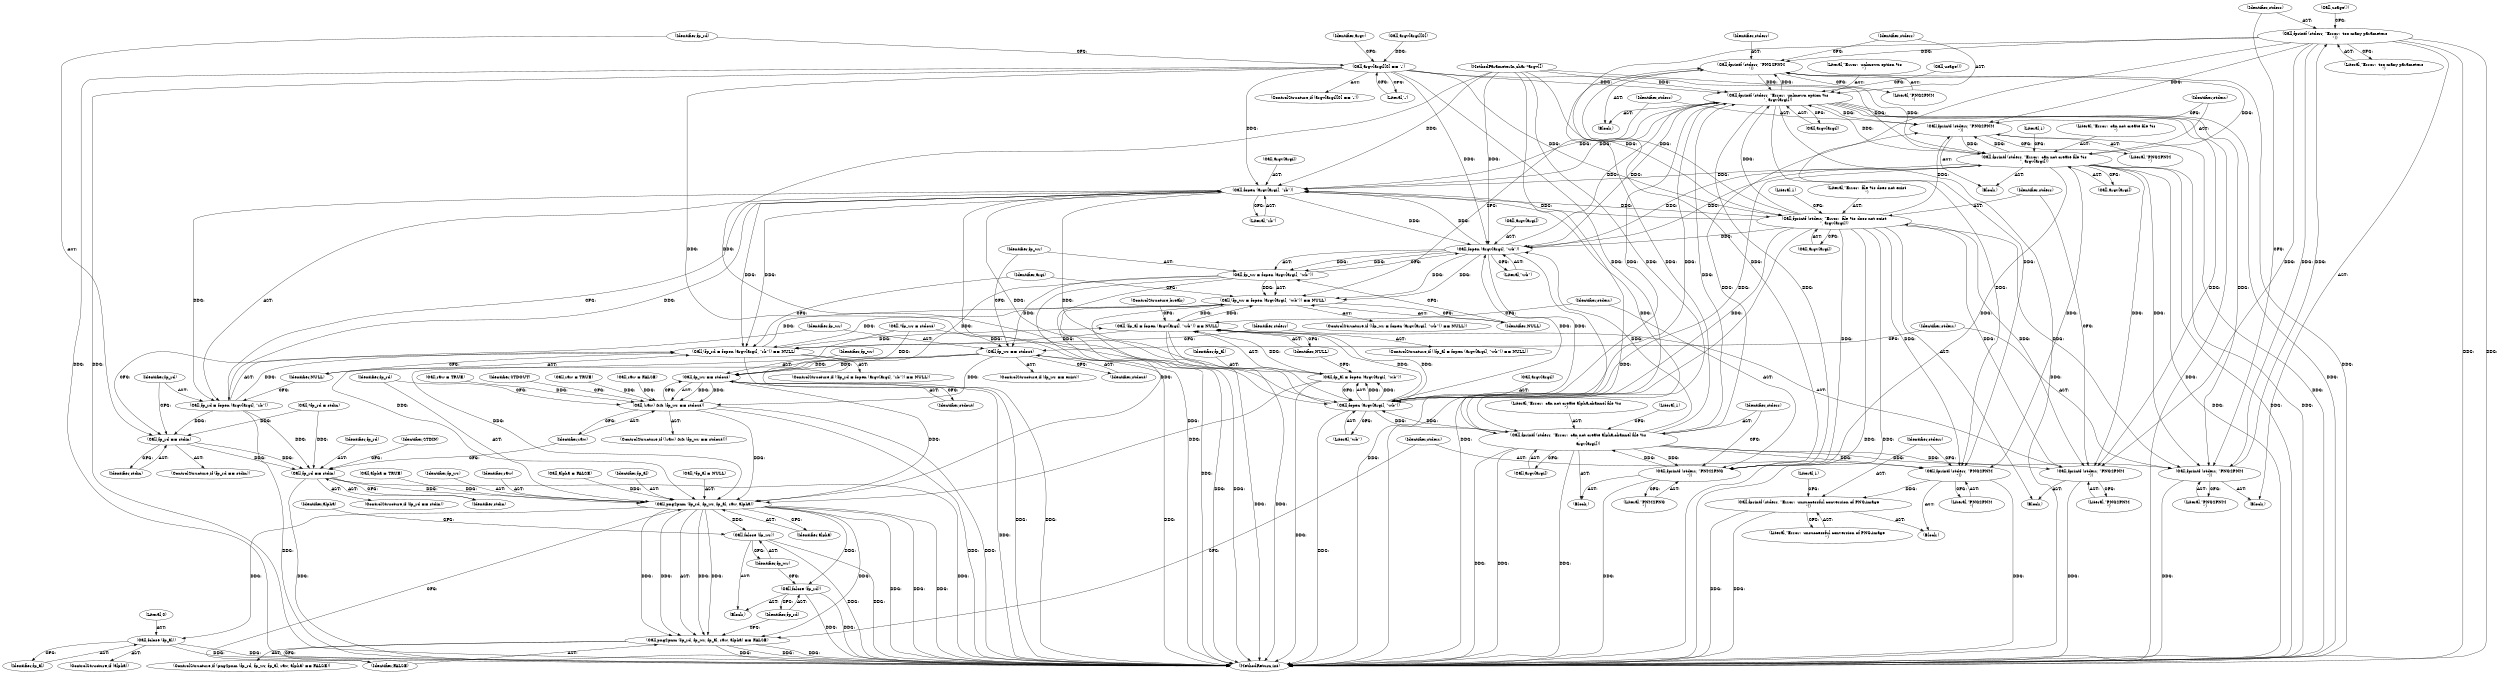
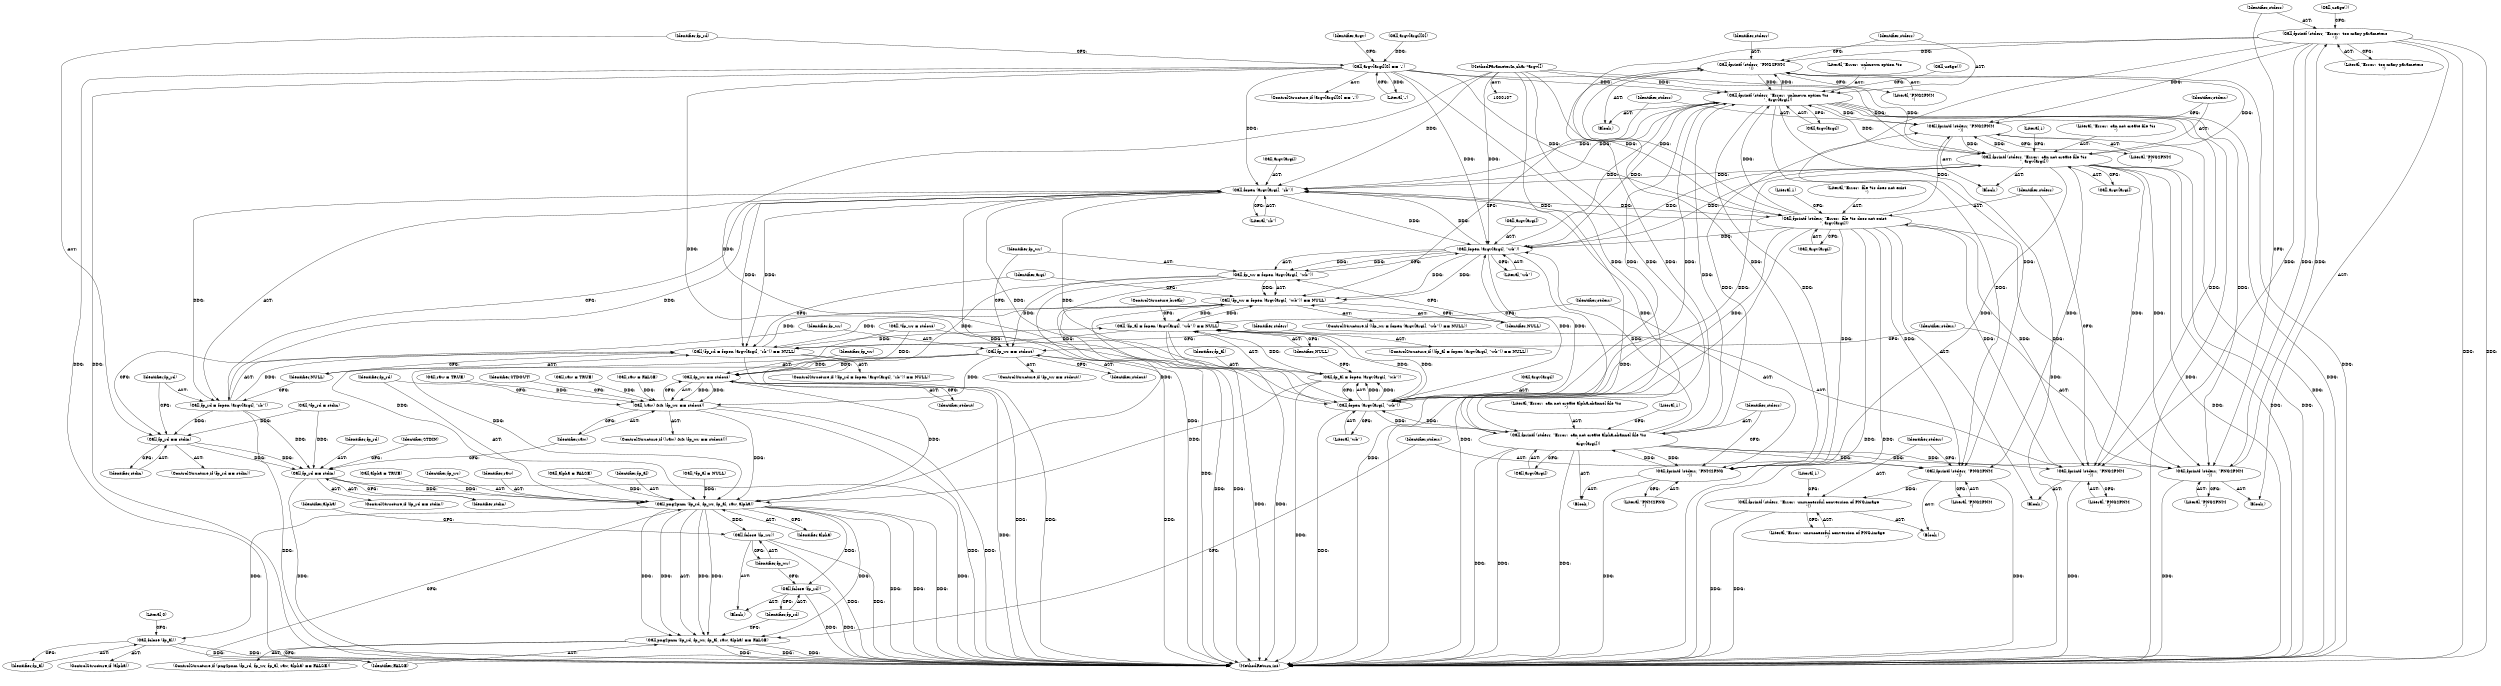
(1399, 82) -> (1399, 82)
none -> (1503, 98)
(1040, 378) -> (1040, 378)
(711, 489) -> (711, 489)
(162, 628) -> (162, 628)
